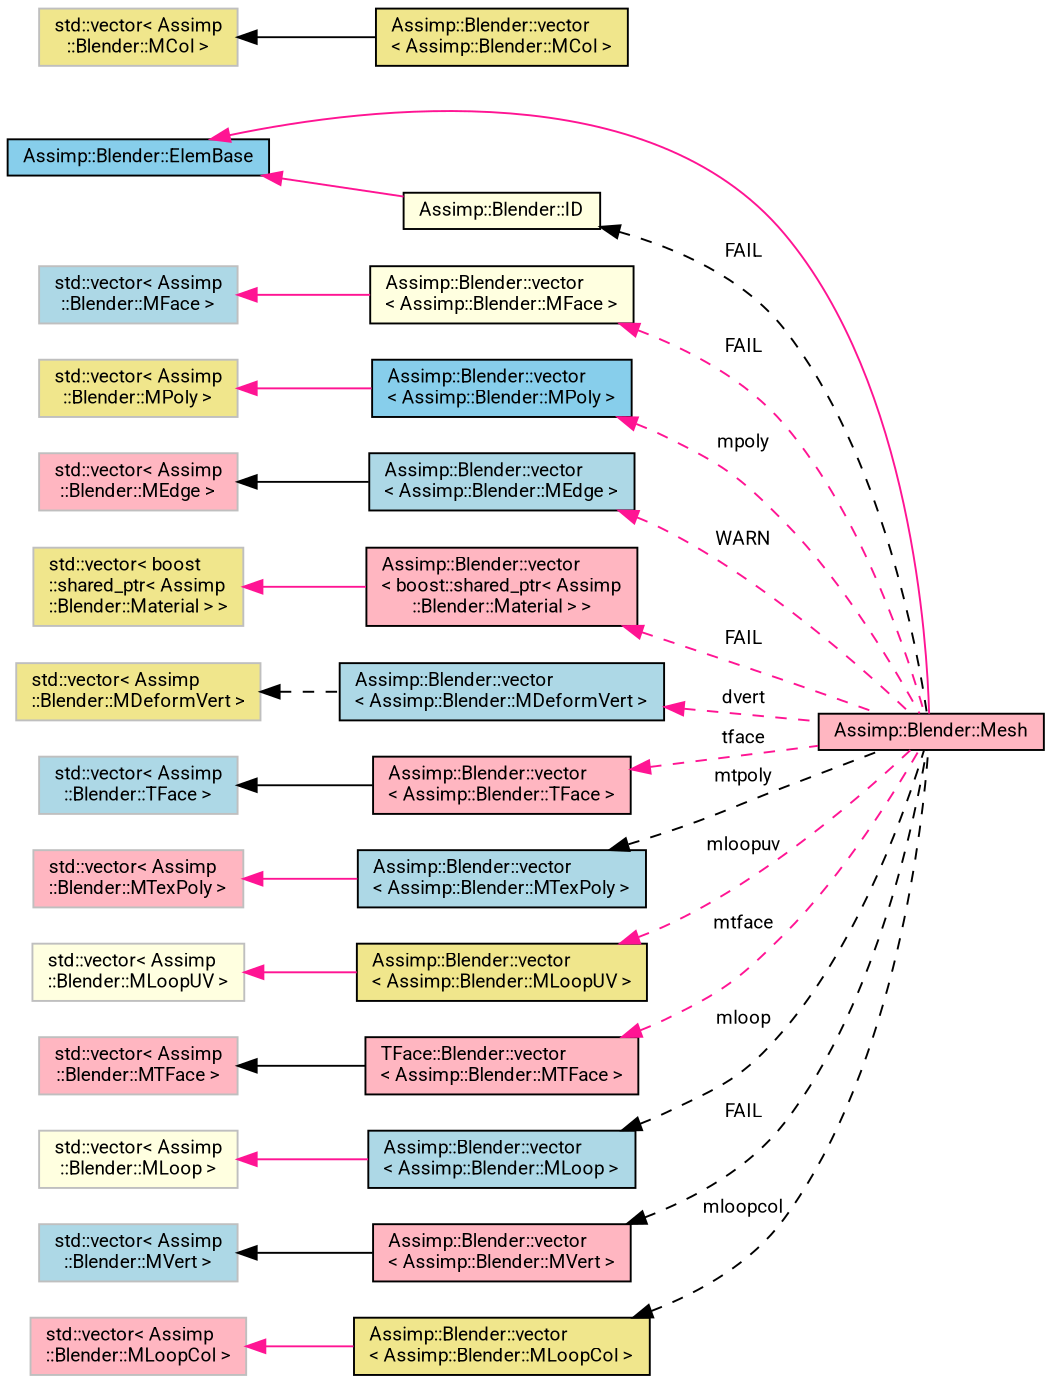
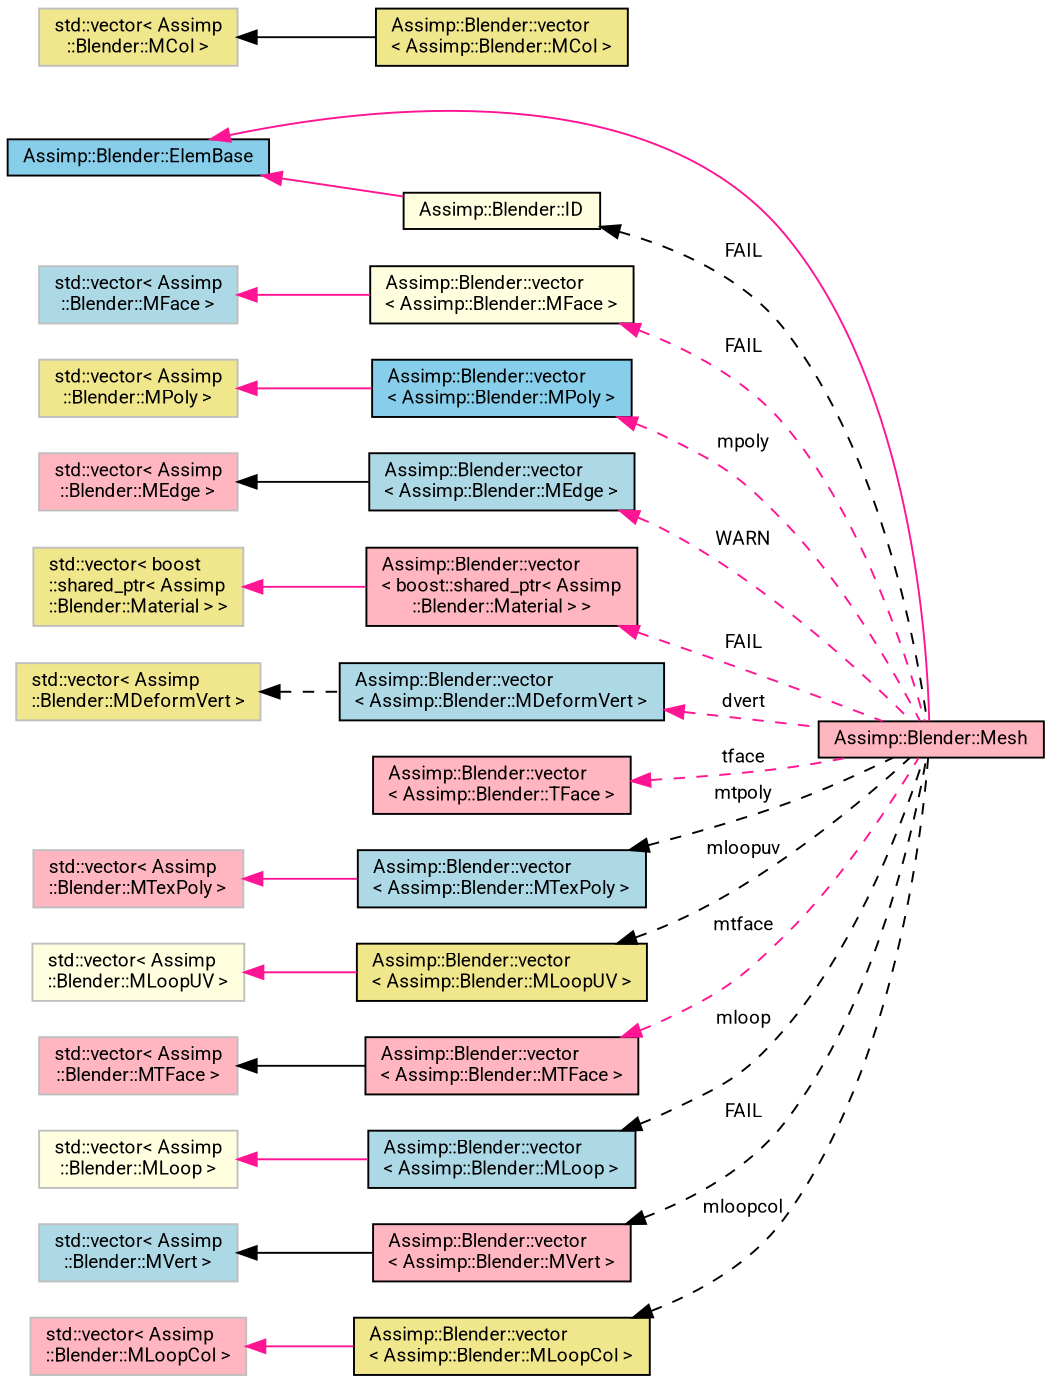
(138, 785) -> none
(783, 856) -> (781, 861)
(502, 1066) -> (502, 1066)
